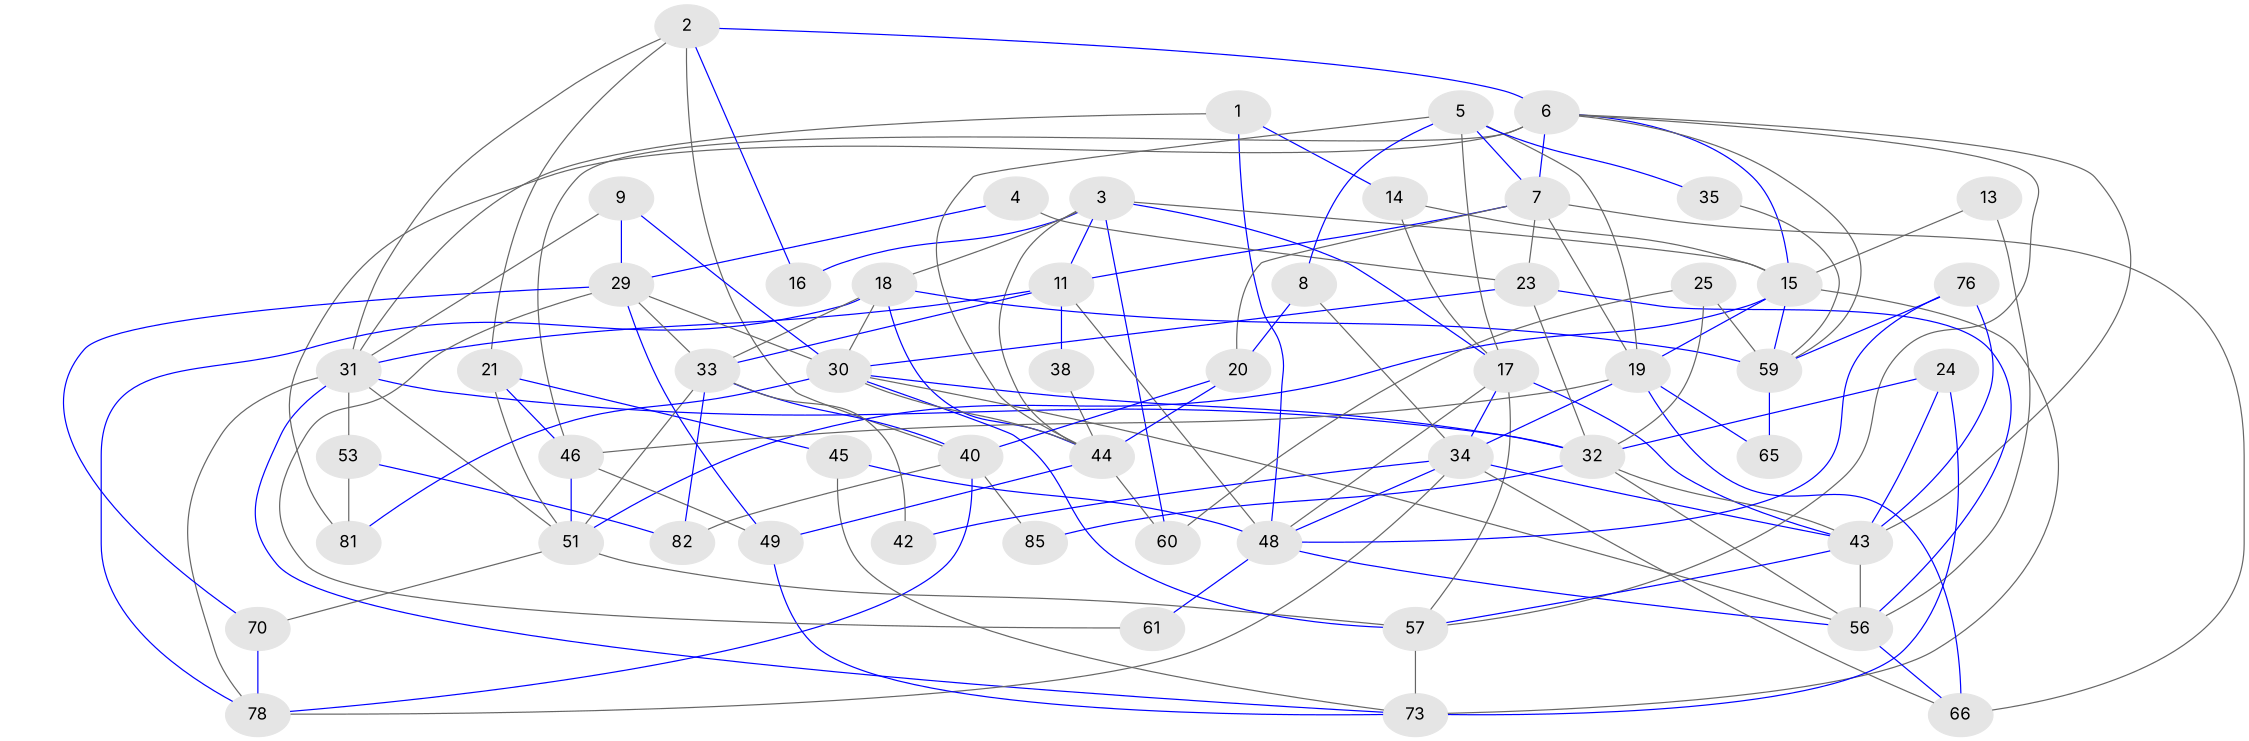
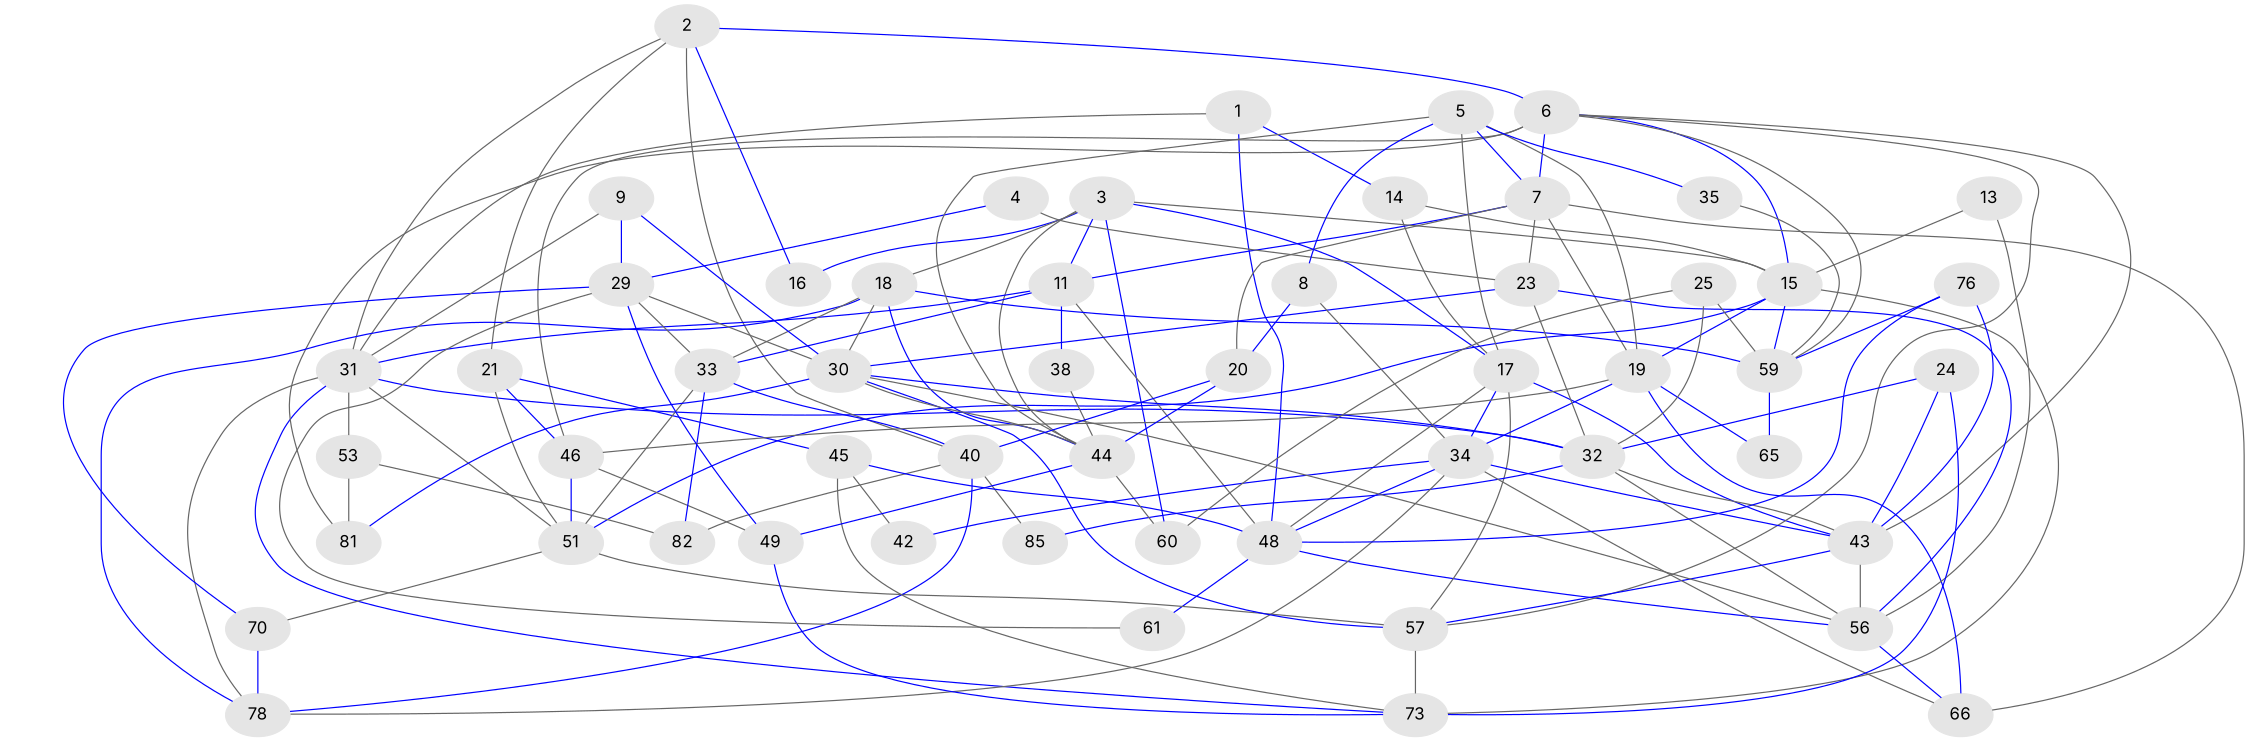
(884, 438) -> (871, 500)
(531, 500) -> (531, 500)
